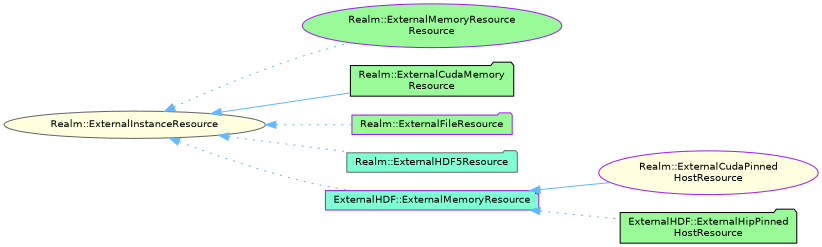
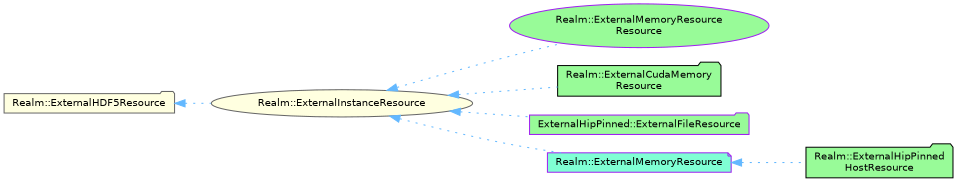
(286, 102) -> (508, 91)
(432, 125) -> (639, 125)
(292, 145) -> (198, 103)
(432, 163) -> (89, 103)
(708, 173) -> none
(432, 200) -> (639, 163)
(708, 228) -> (879, 163)
